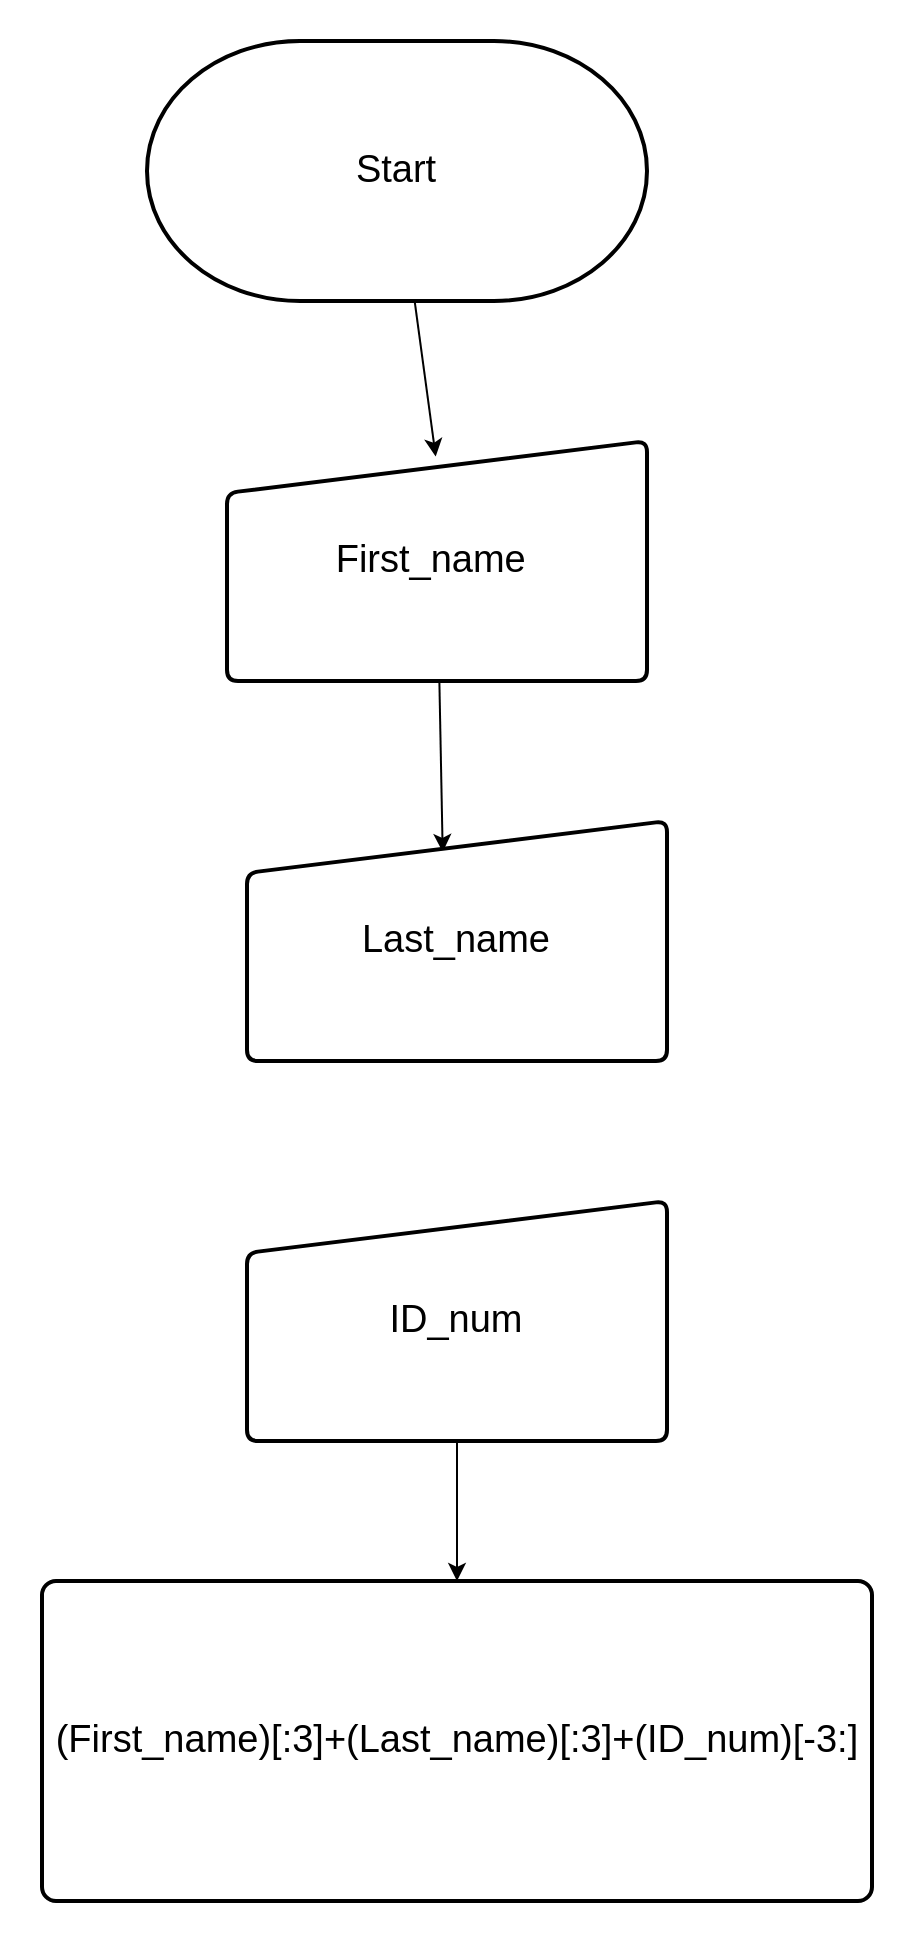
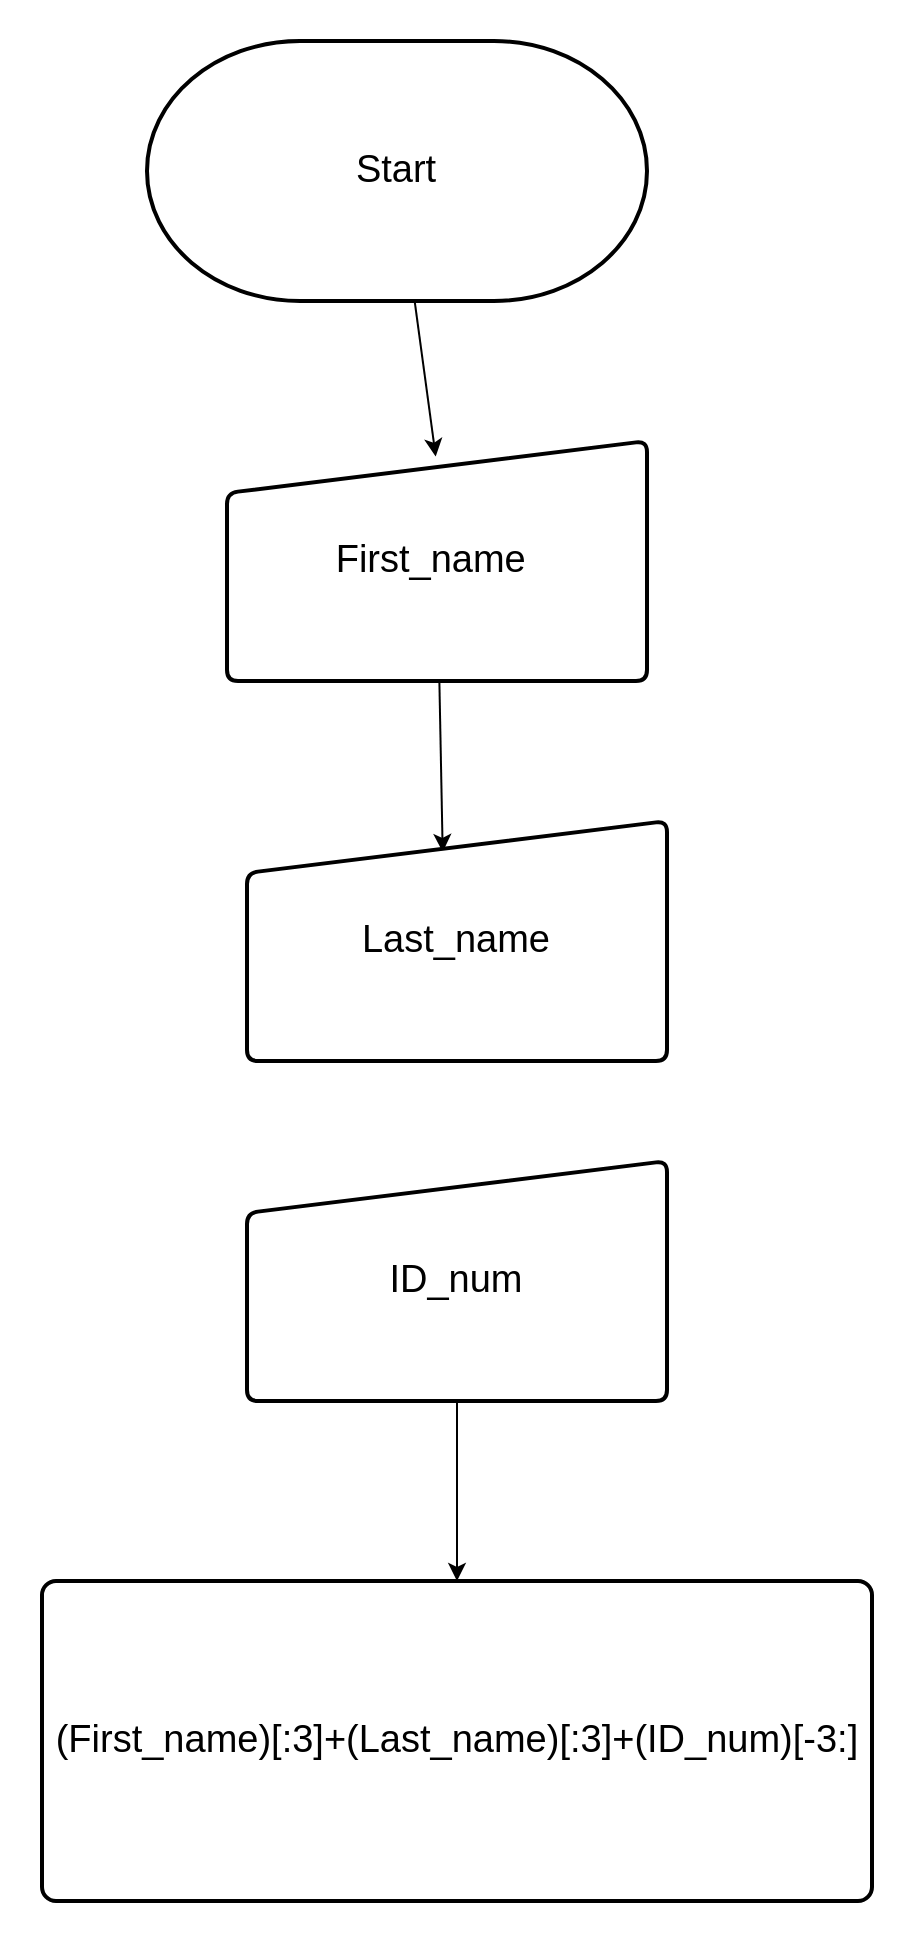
(457, 1321) -> (457, 1281)
